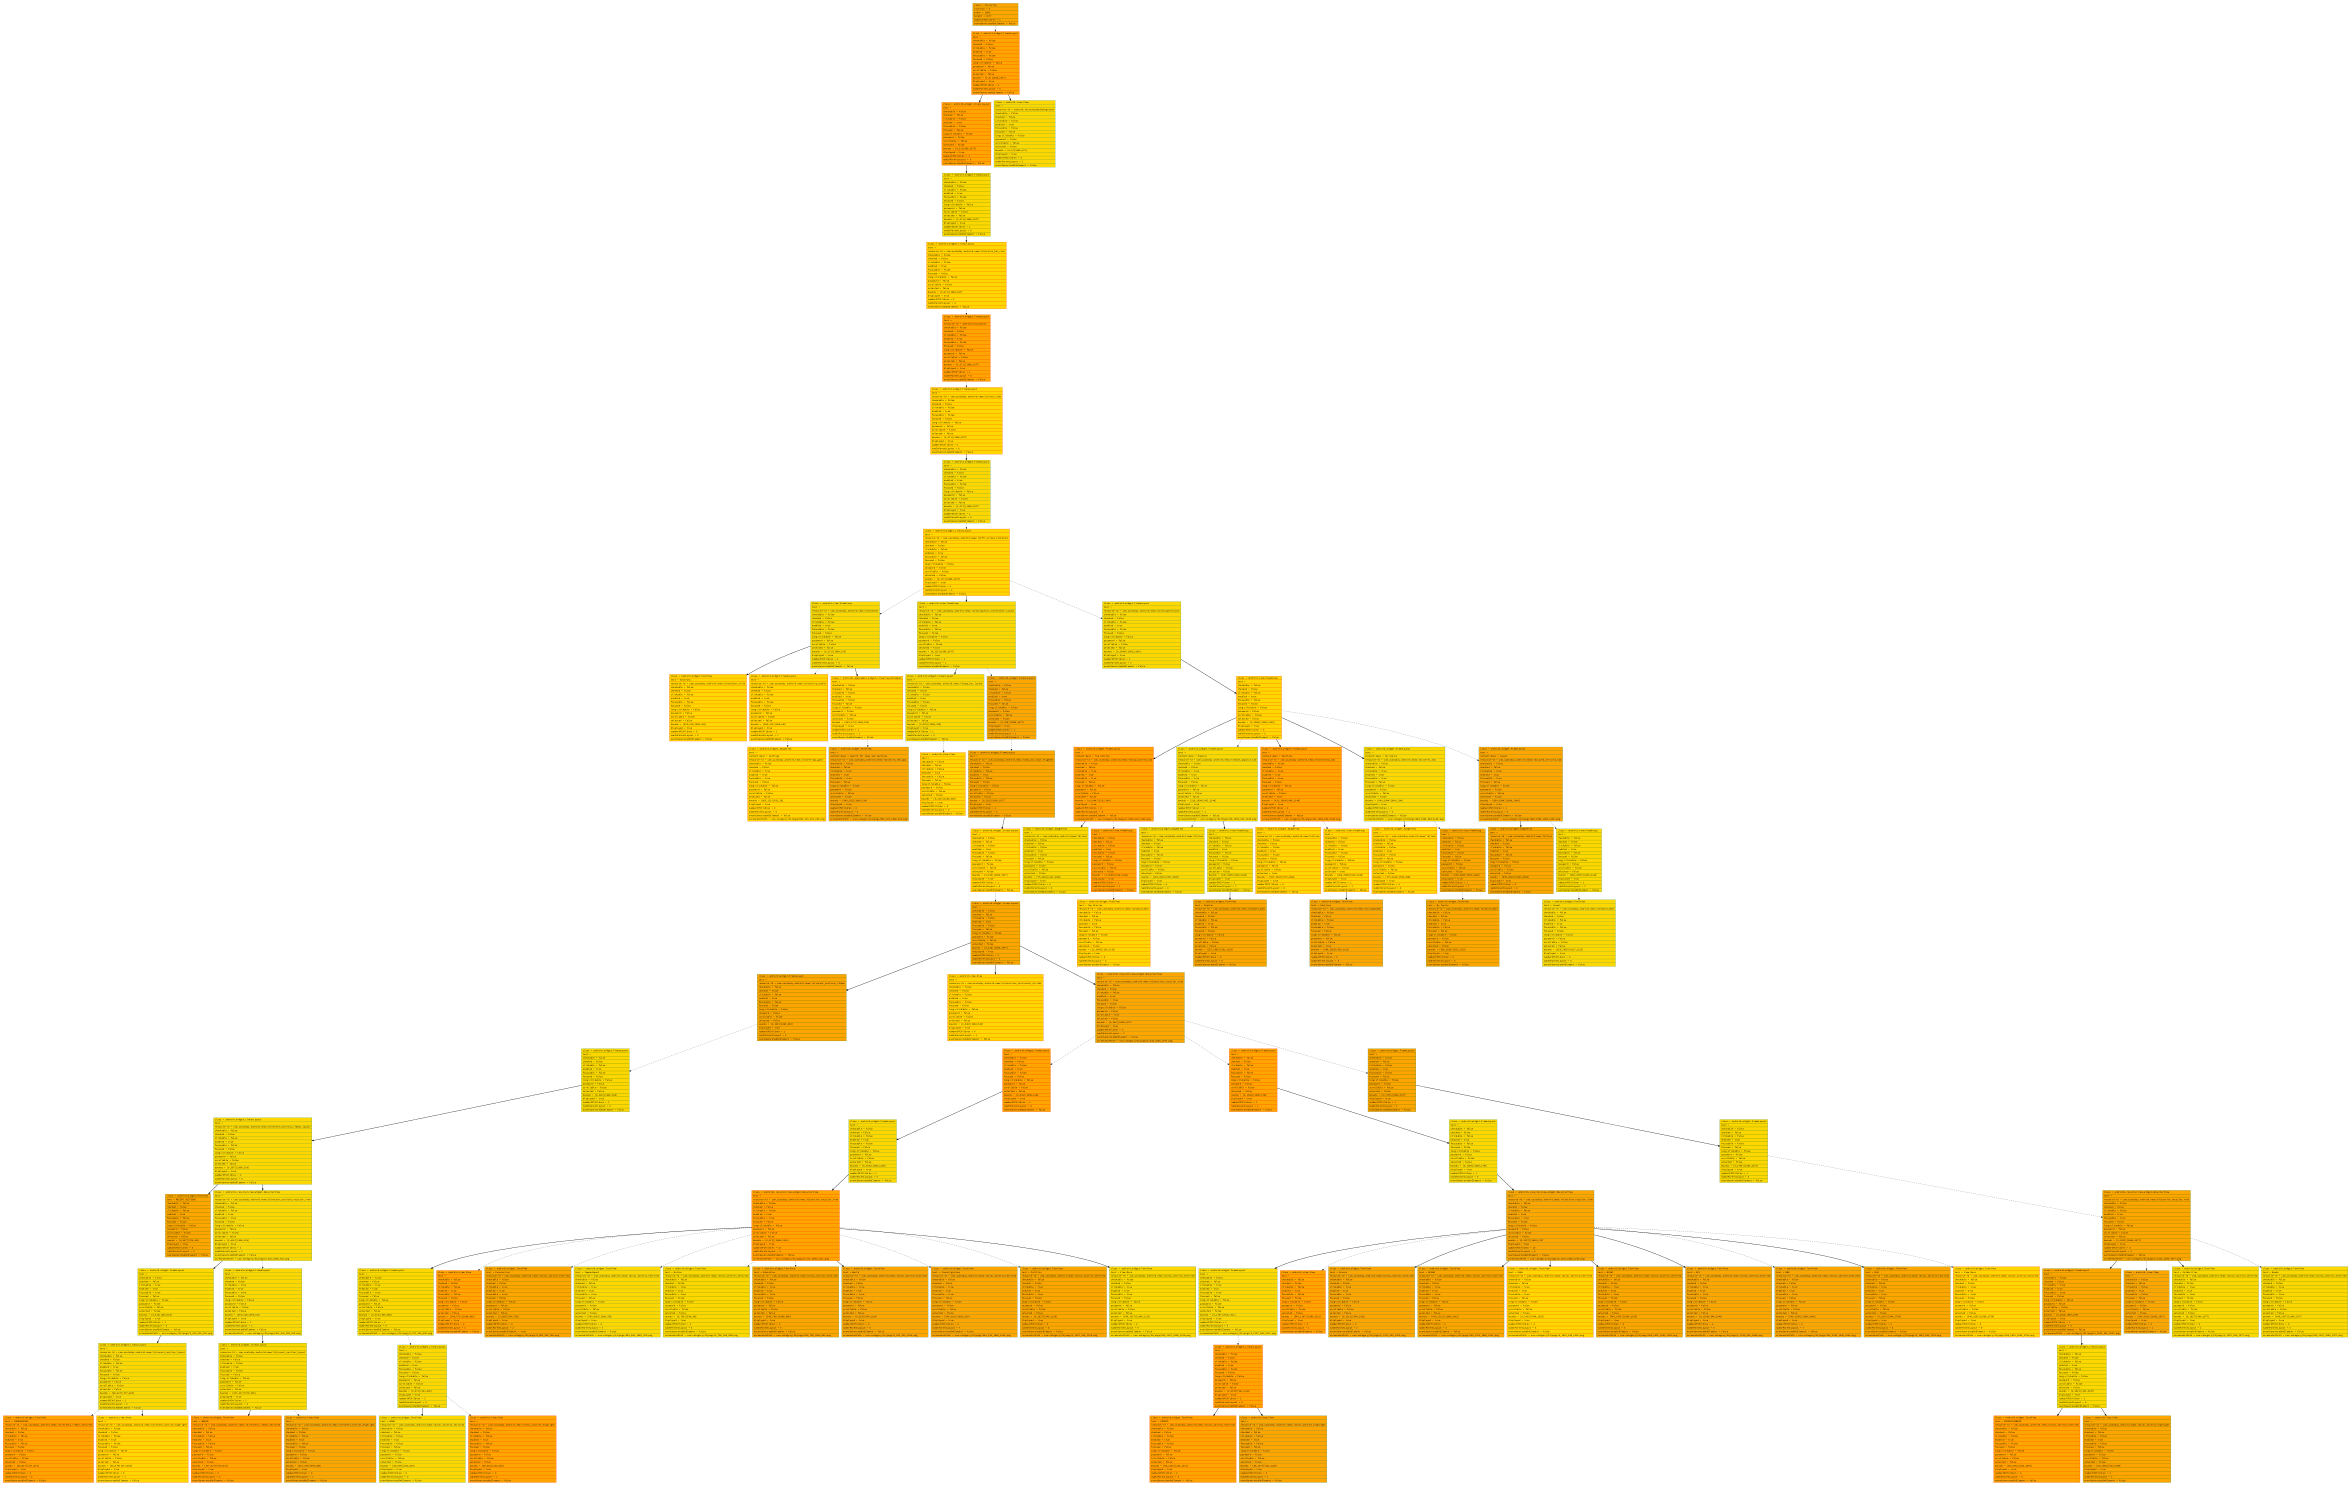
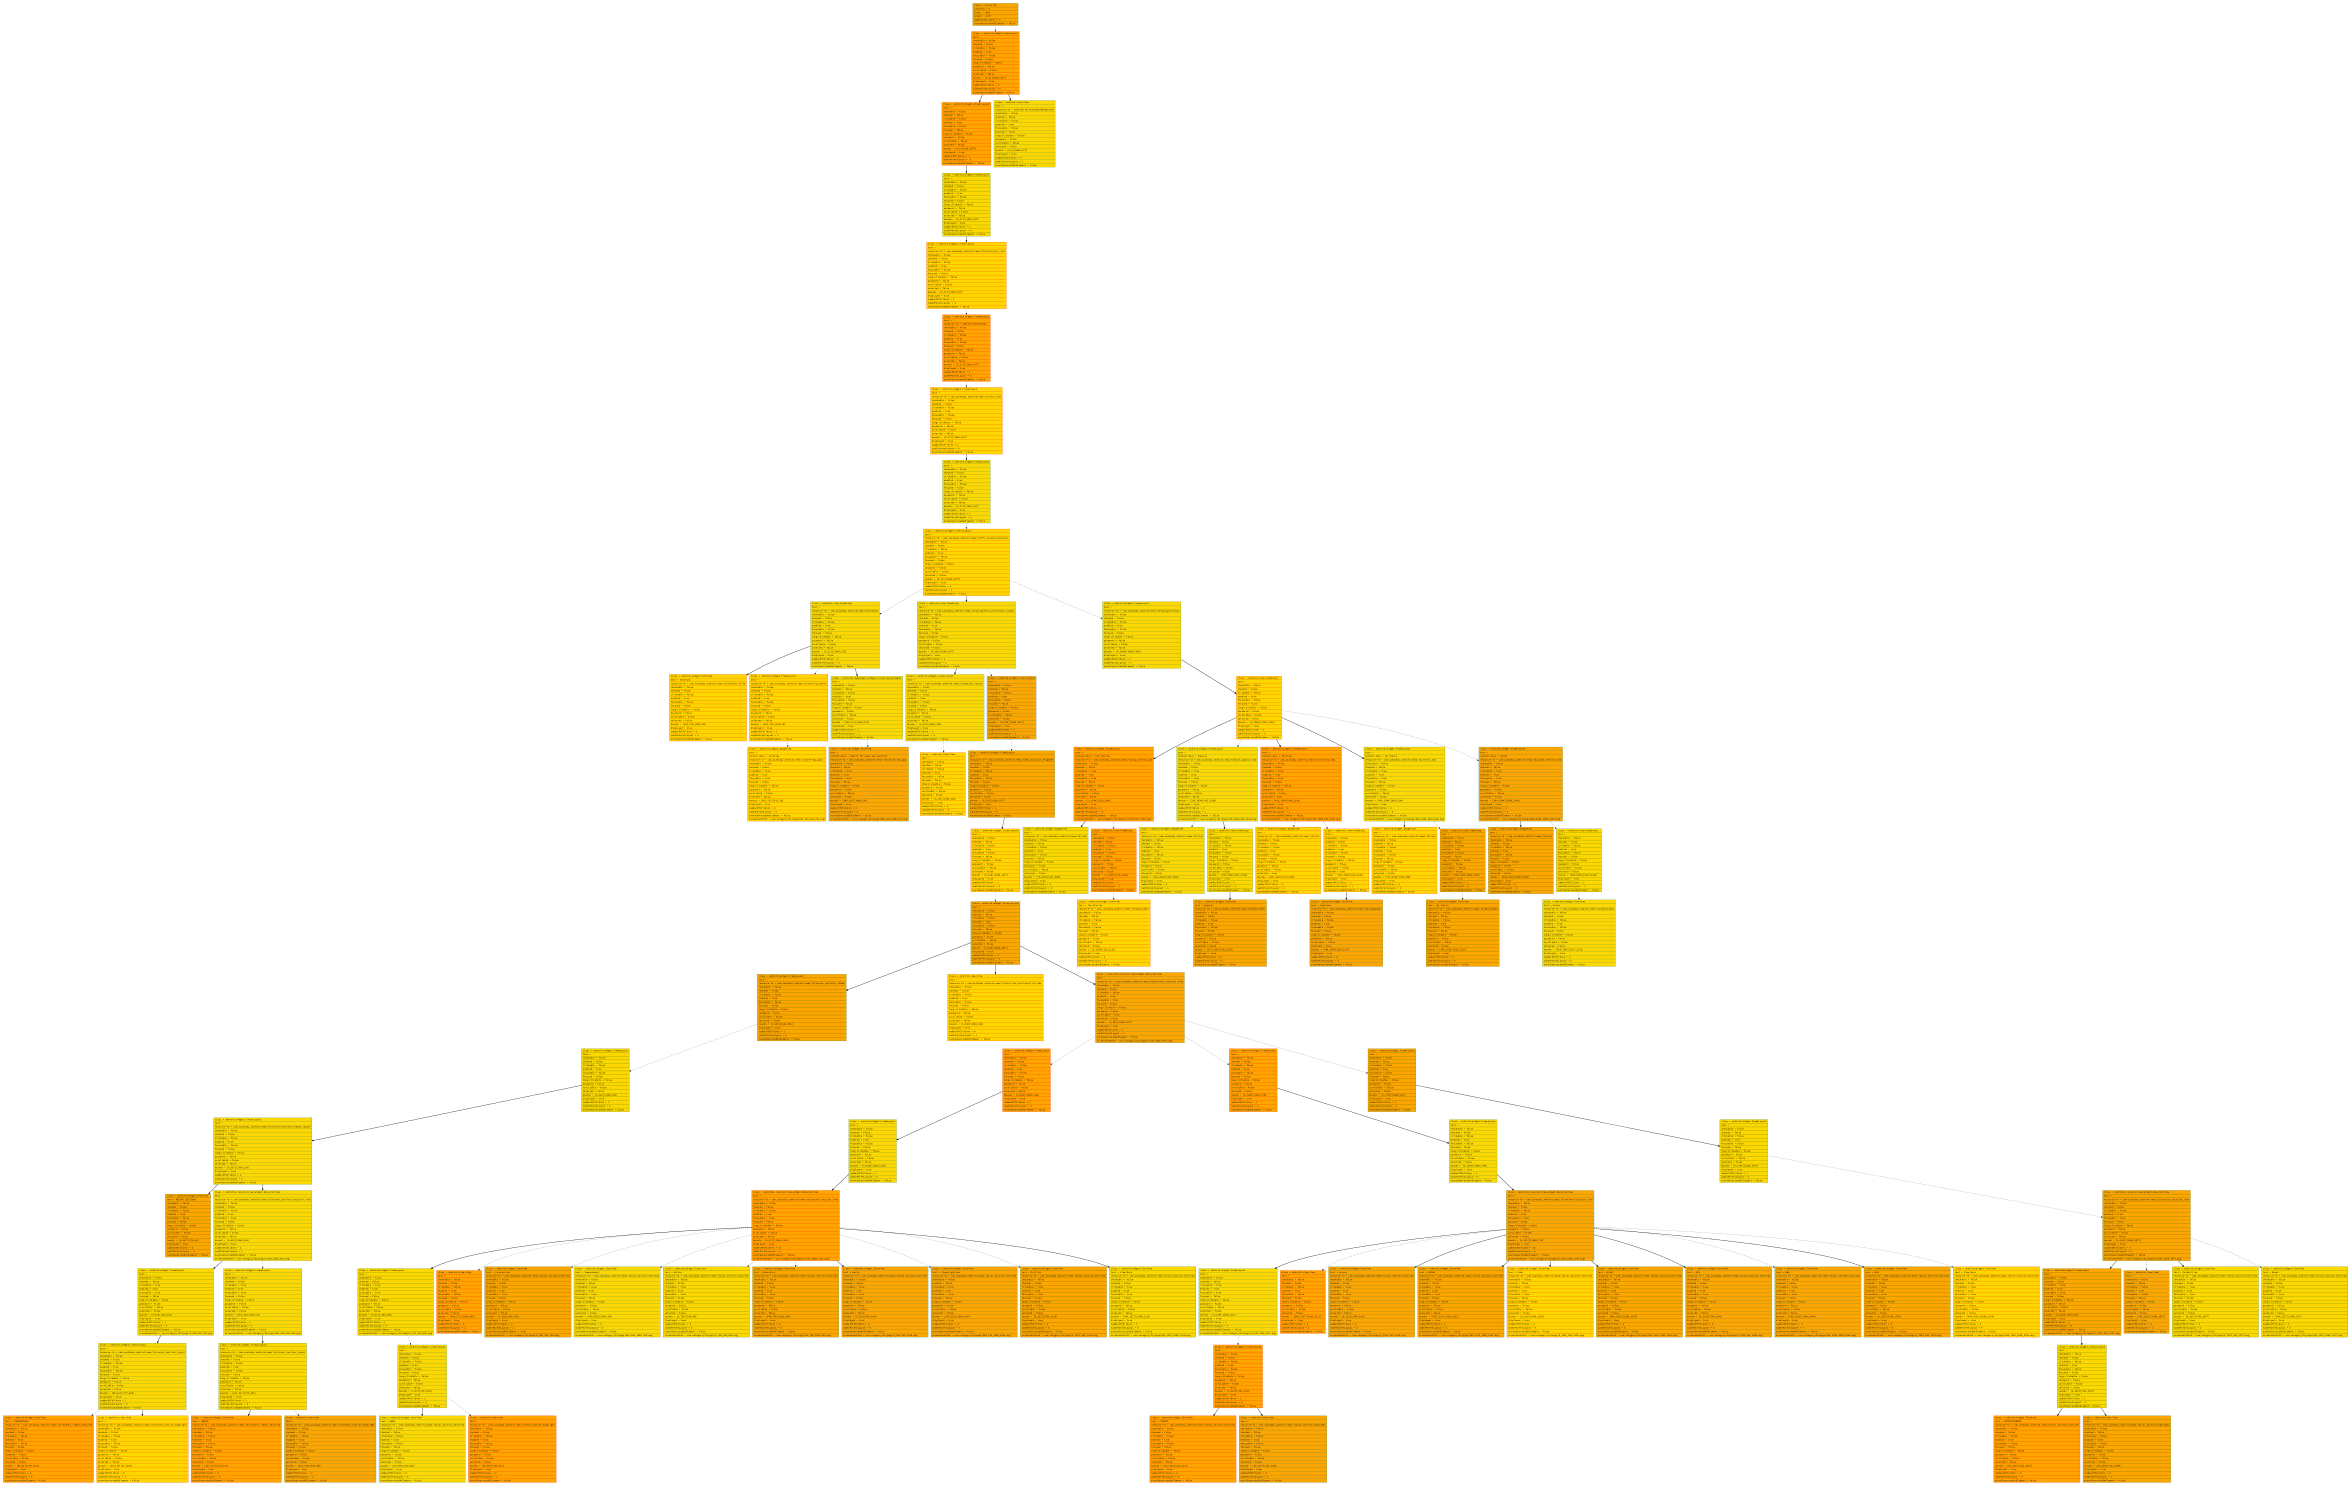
(867, 708) -> (867, 708)
